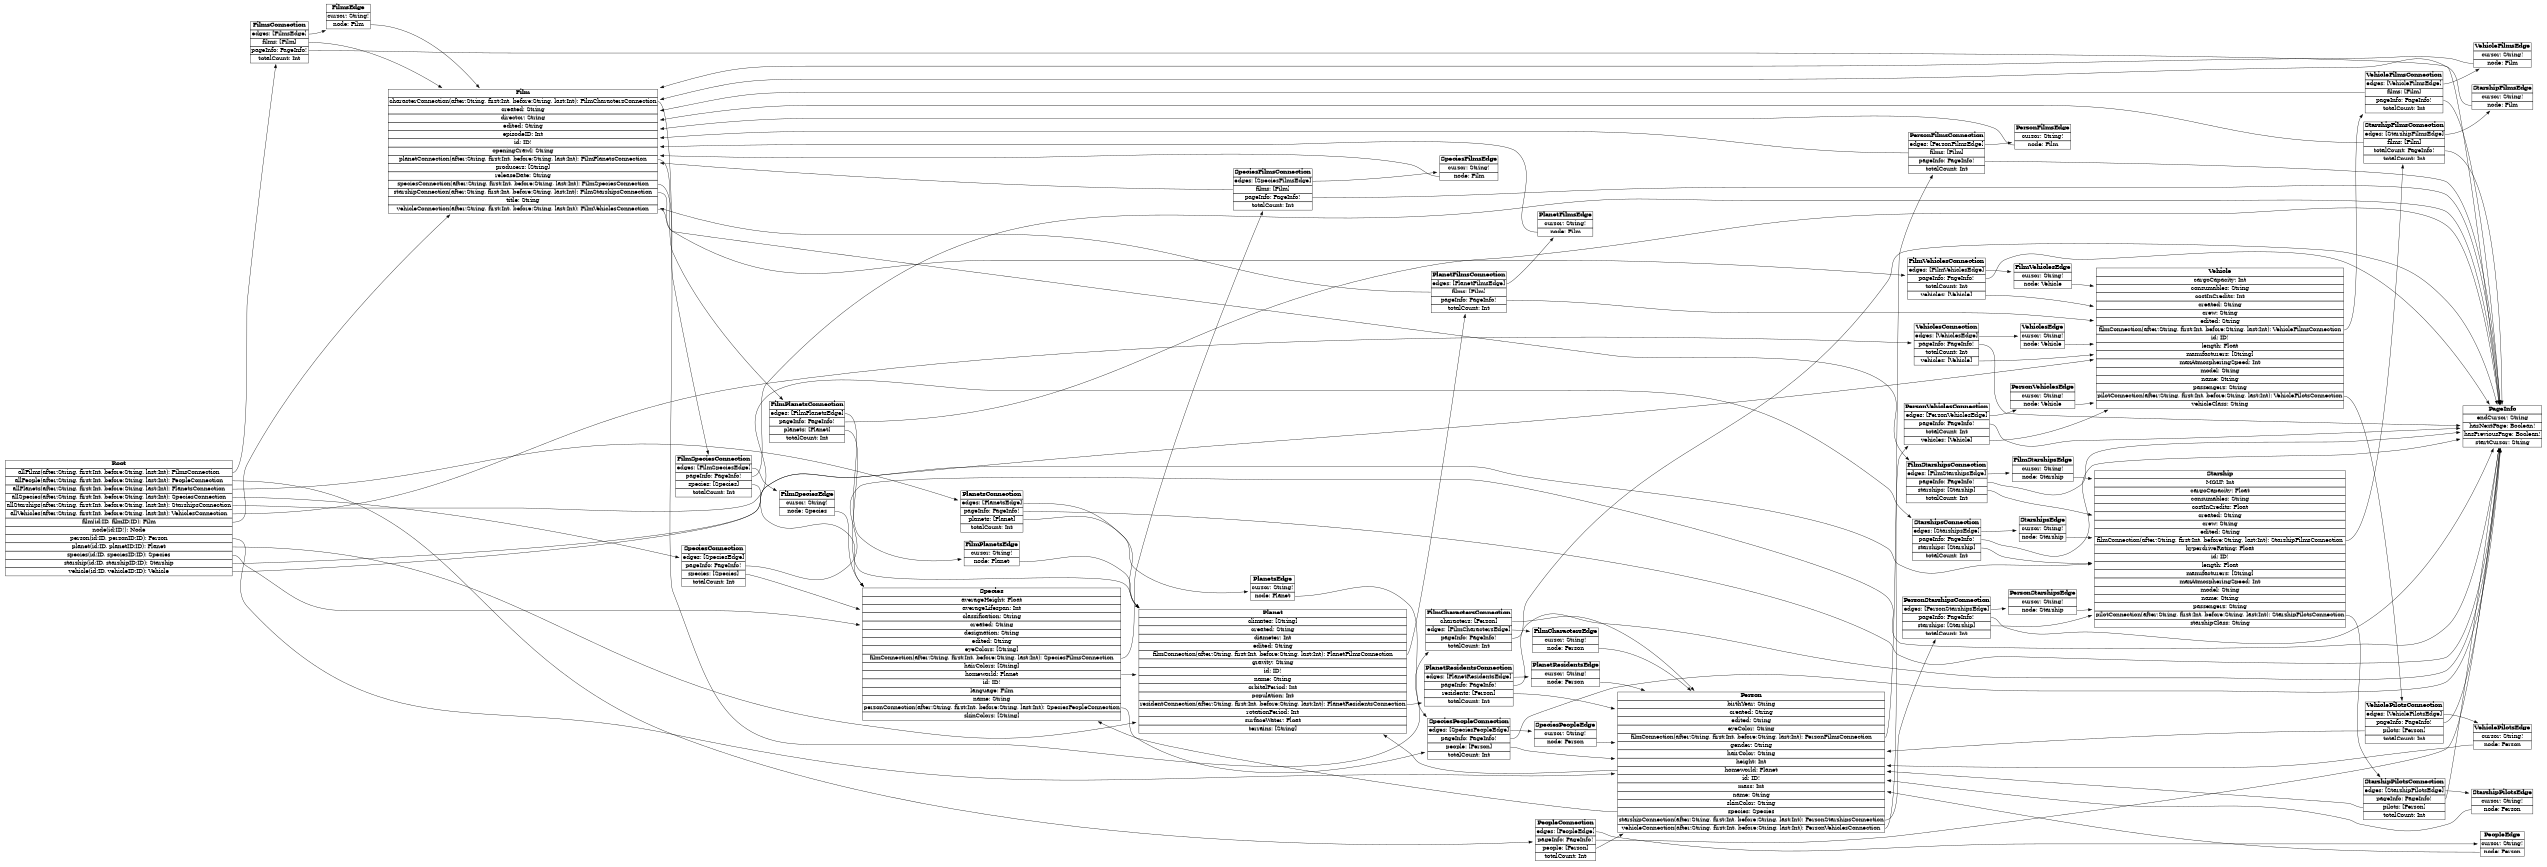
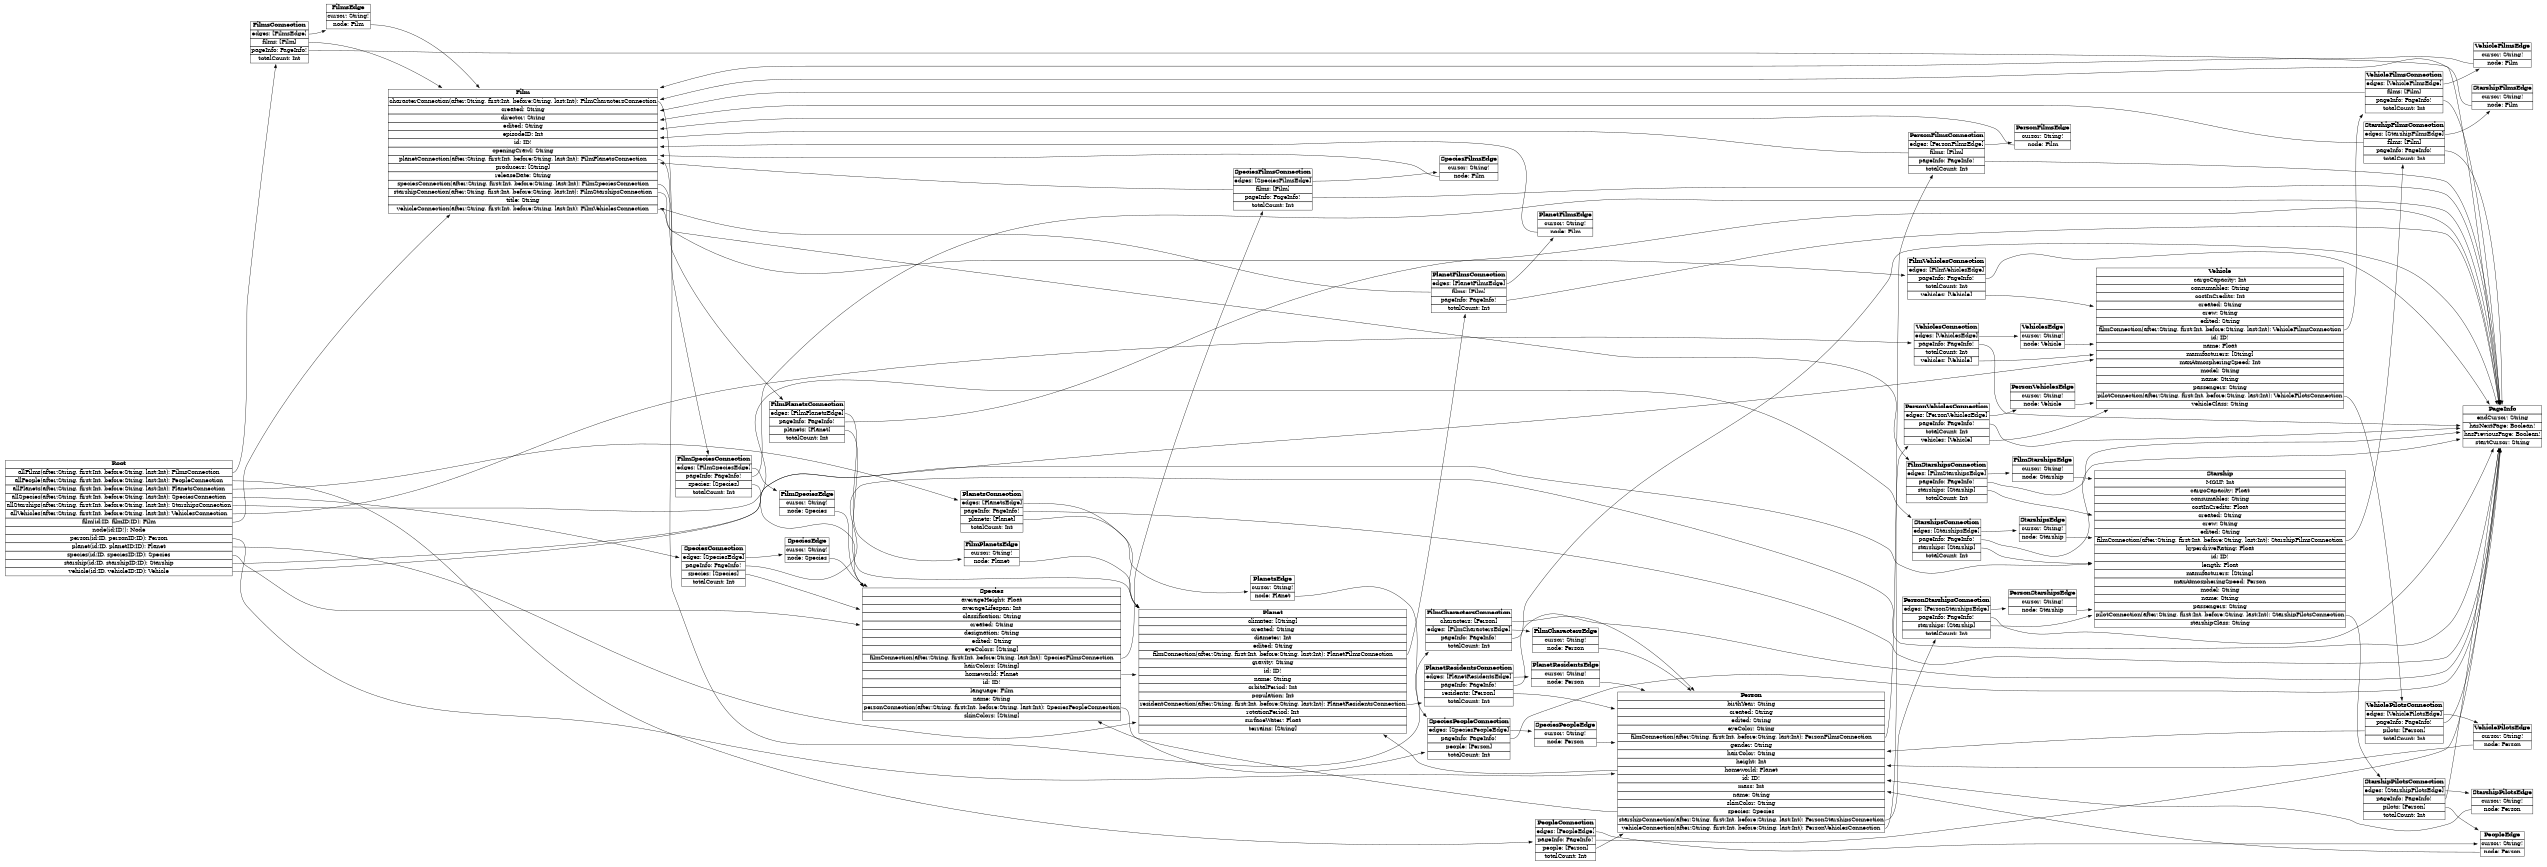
(2404, 151) -> (2404, 151)
(2043, 276) -> none
(1798, 313) -> (2063, 230)
(2220, 346) -> (2220, 346)
none -> (807, 550)
(2220, 582) -> (2220, 582)
(1561, 755) -> none
(2127, 788) -> (2460, 819)
